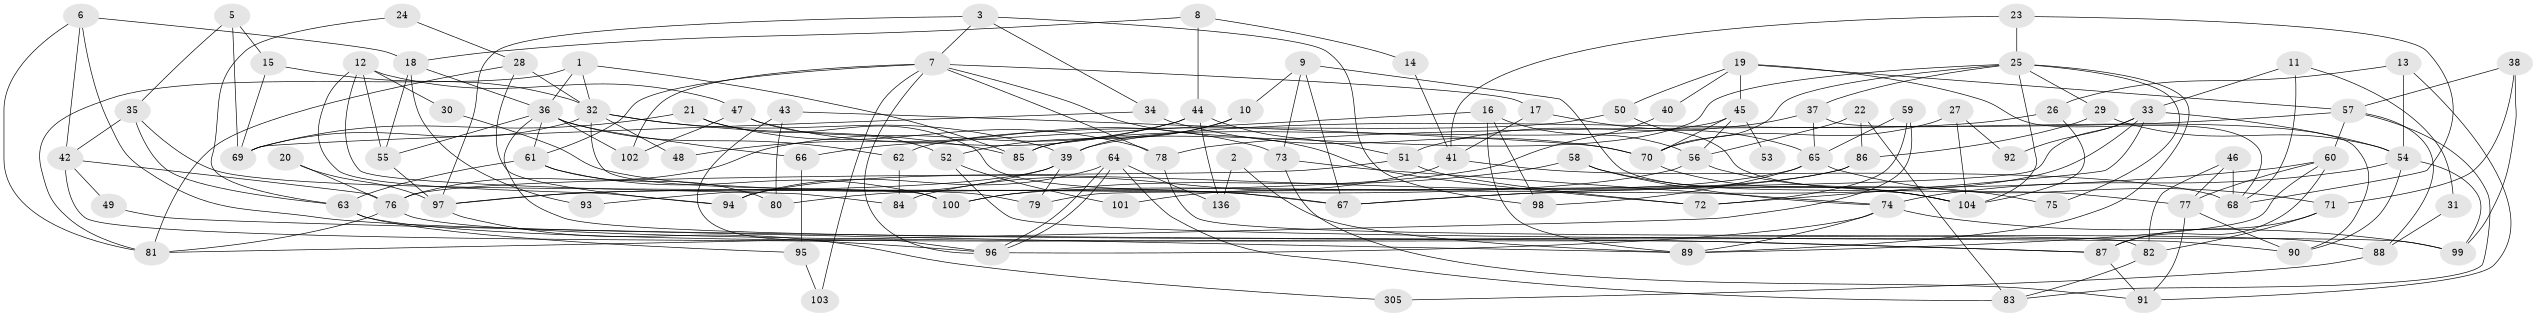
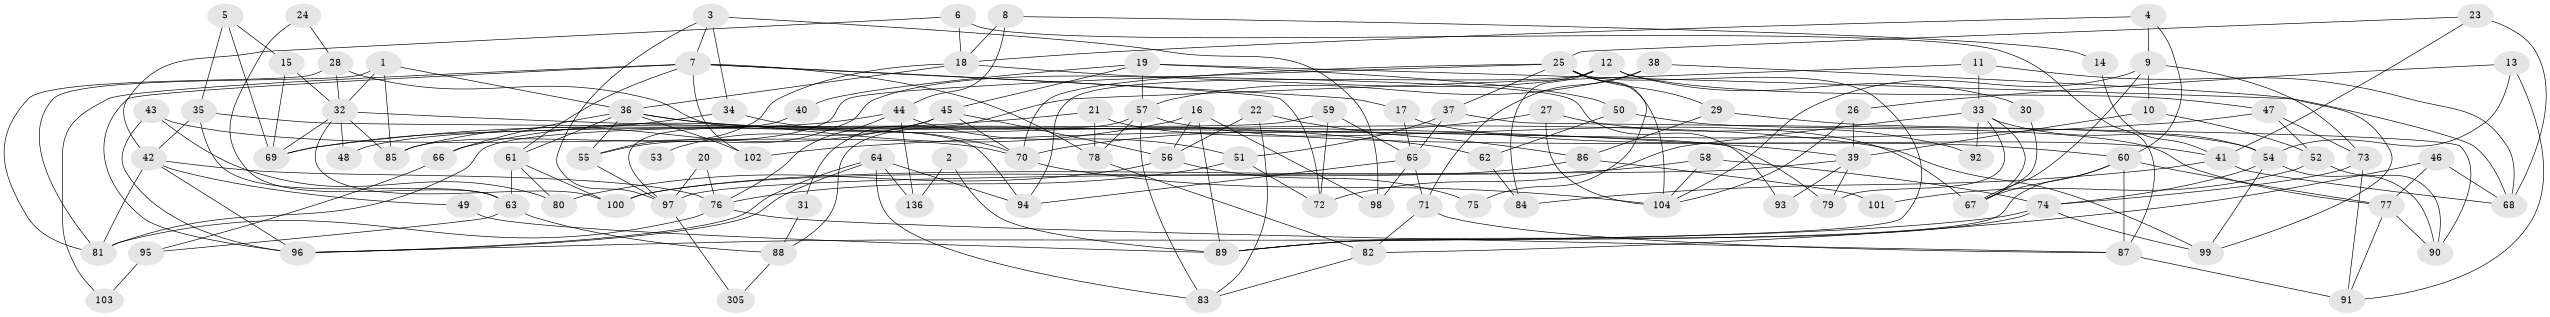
none -> (2148, 16)
(5, 164) -> (122, 205)
